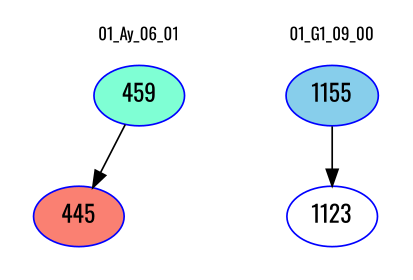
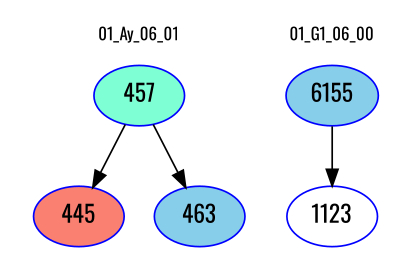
(332, 36) -> (332, 36)
(139, 96) -> (139, 96)
(332, 96) -> (332, 96)
none -> (200, 216)
